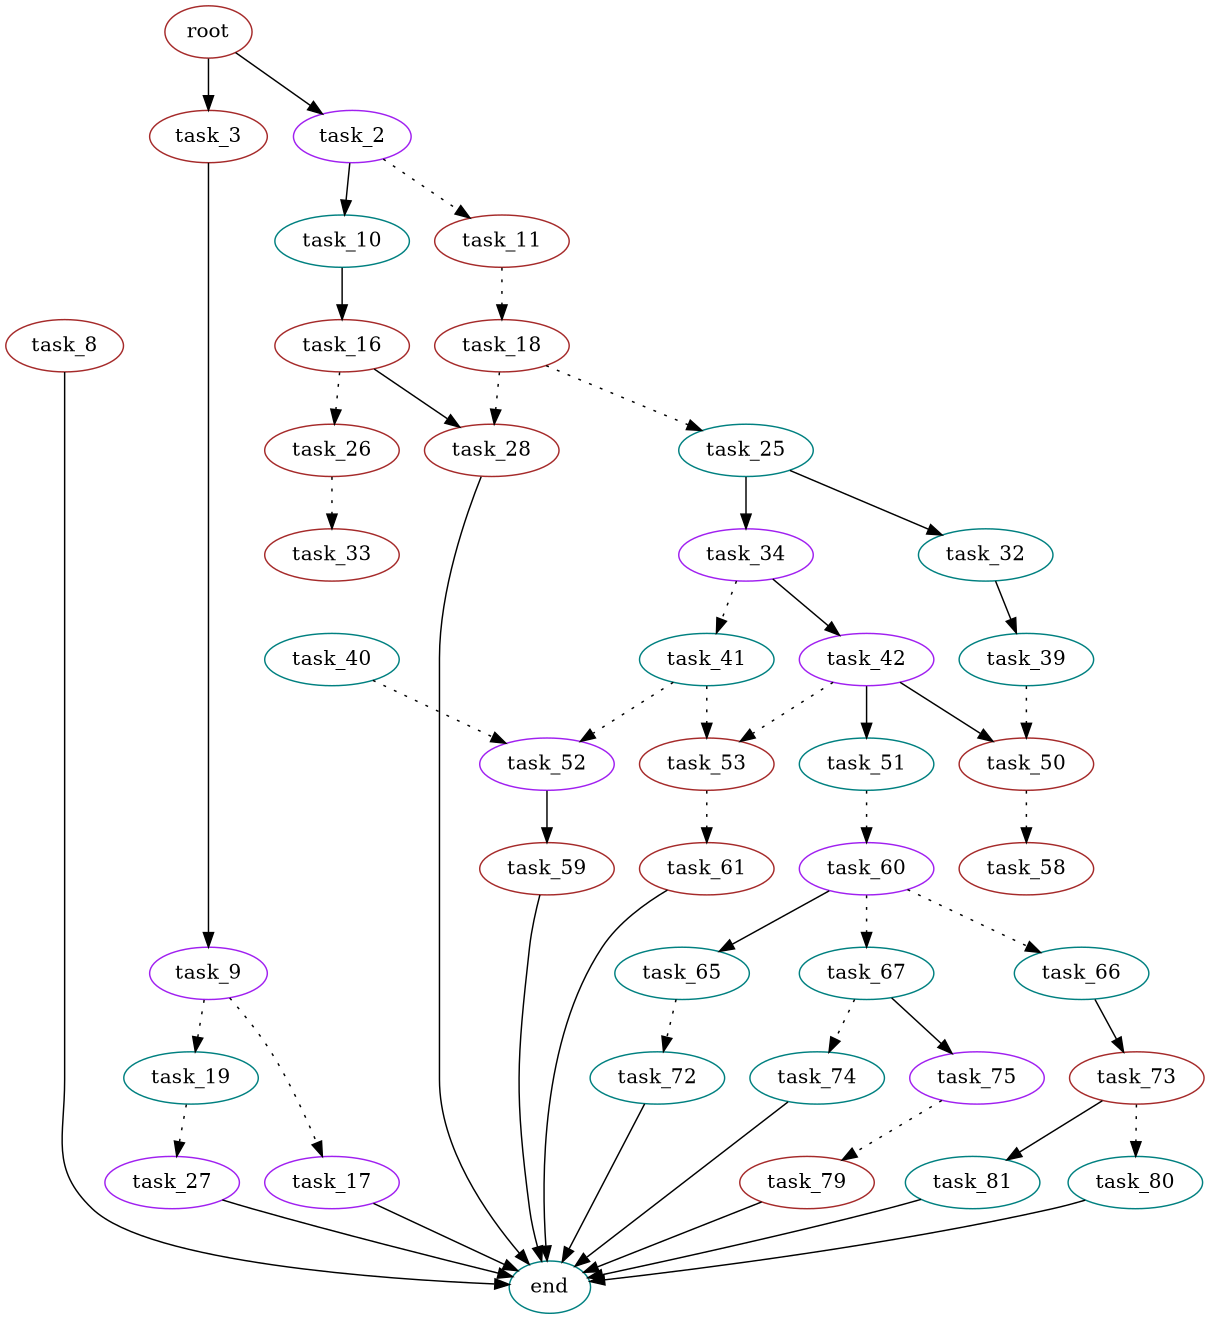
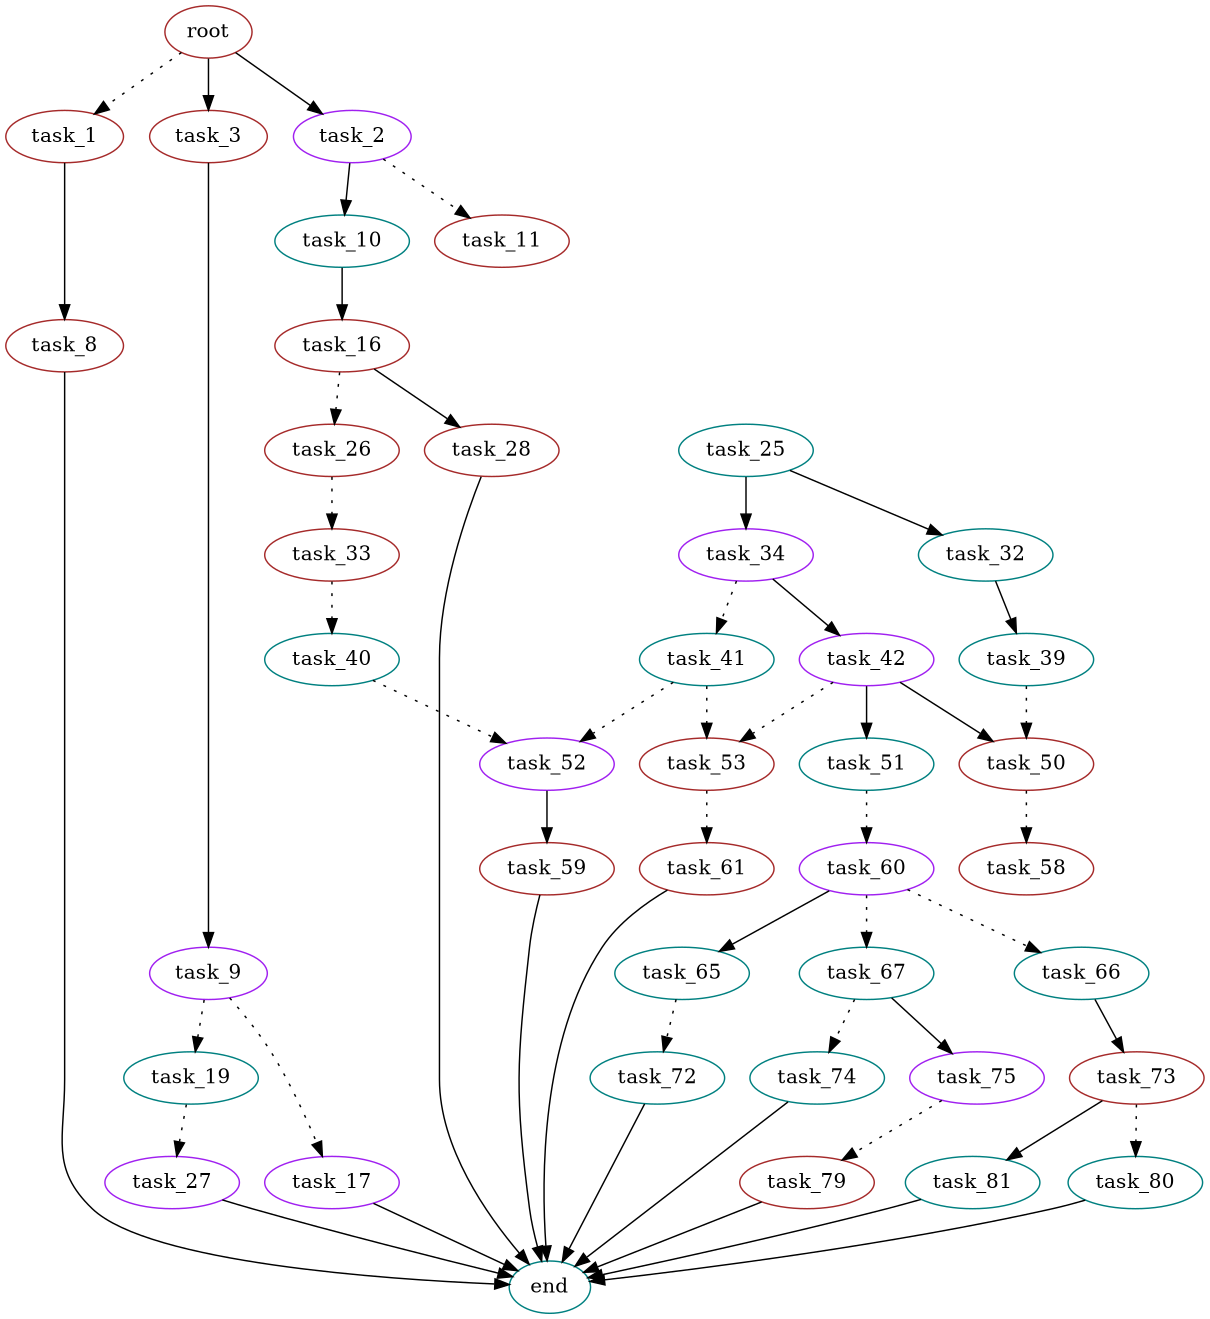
none -> (65, 137)
(502, 346) -> none
none -> (332, 600)
